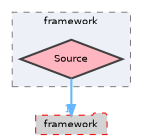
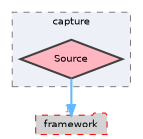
(71, 22) -> (71, 22)
